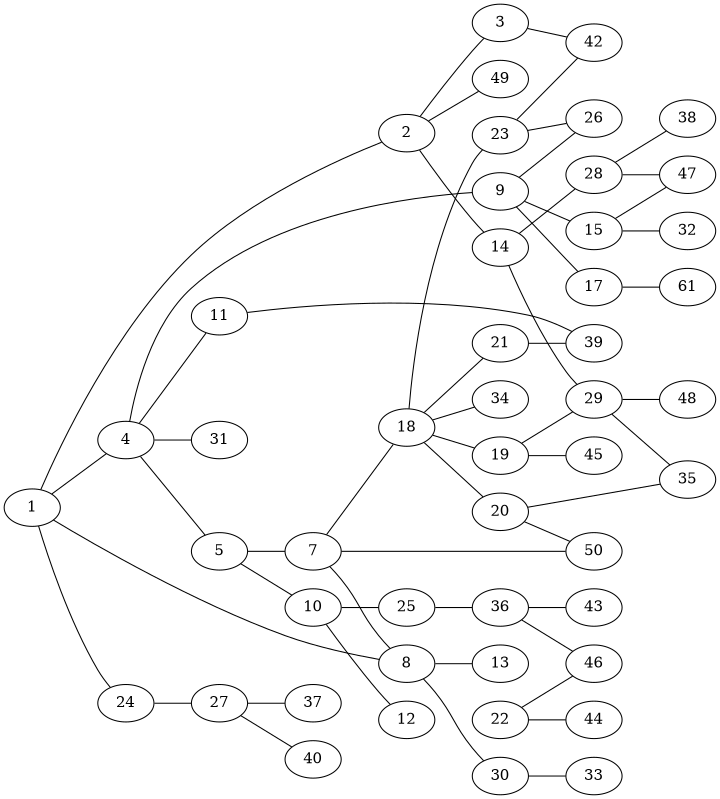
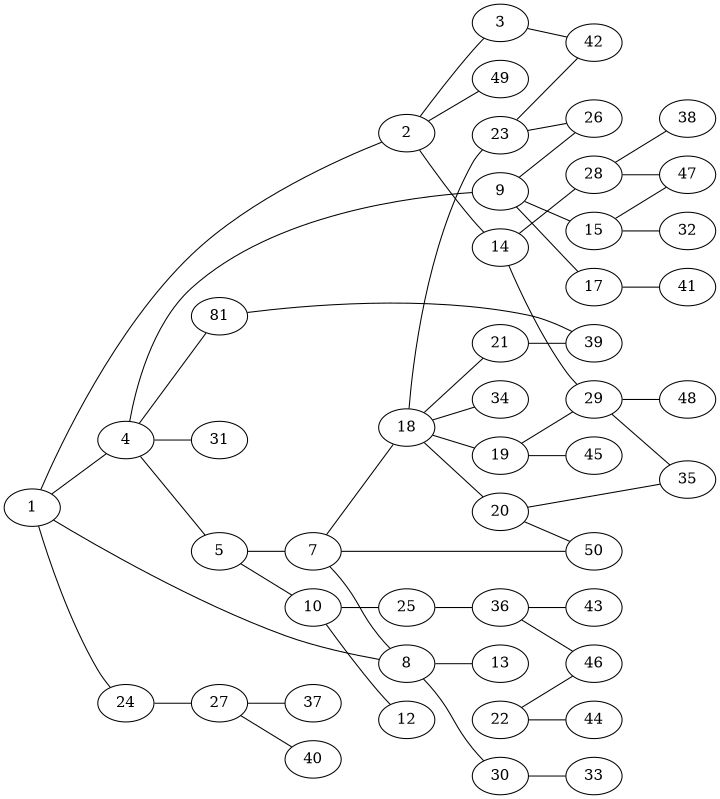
(688, 287) -> (688, 287)
(219, 316) -> (219, 316)
